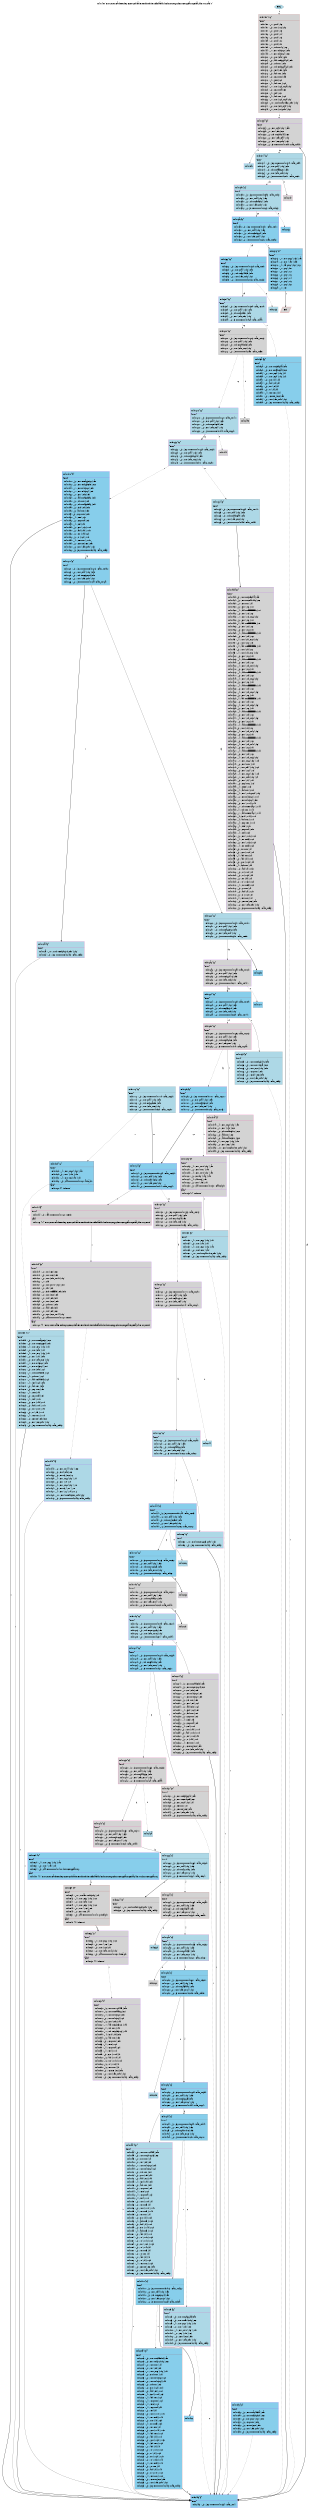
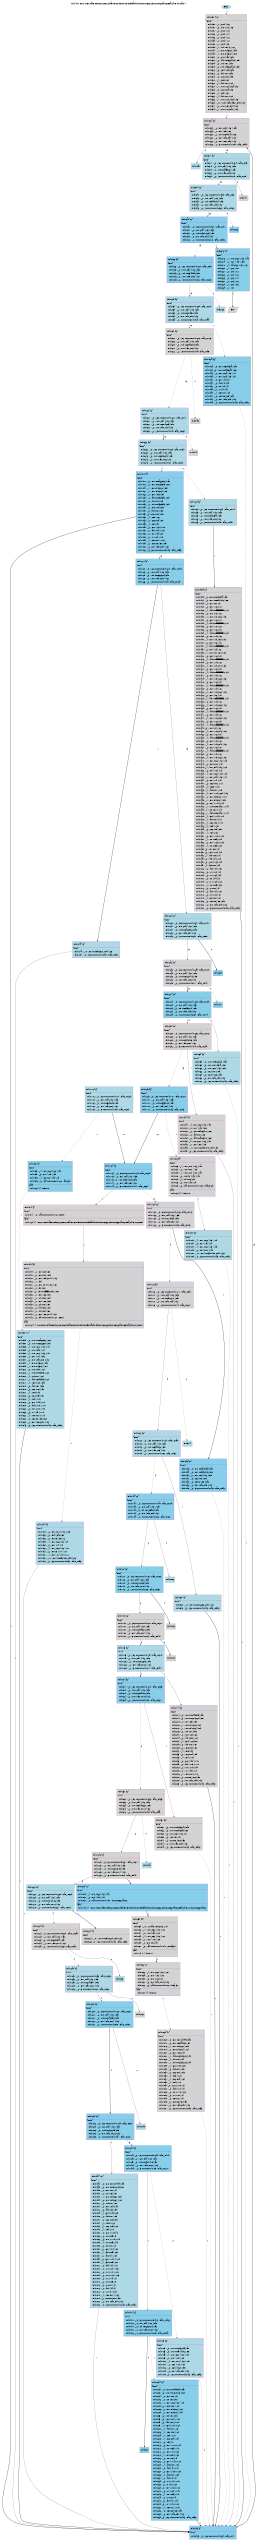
none -> (223, 1335)
